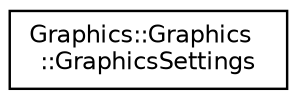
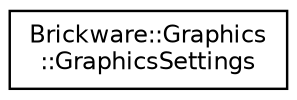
(148, 50) -> (148, 50)
